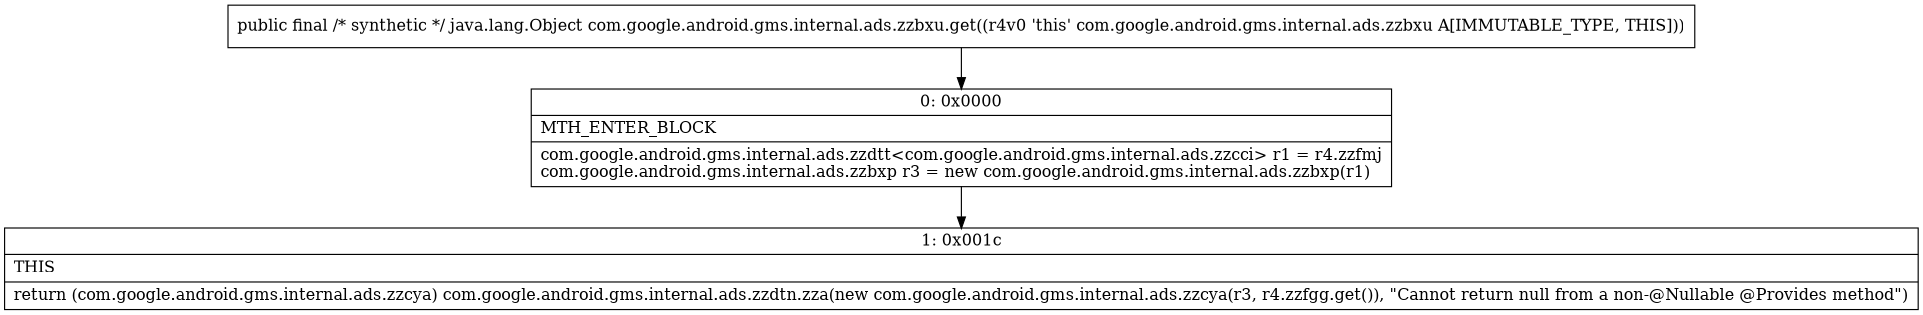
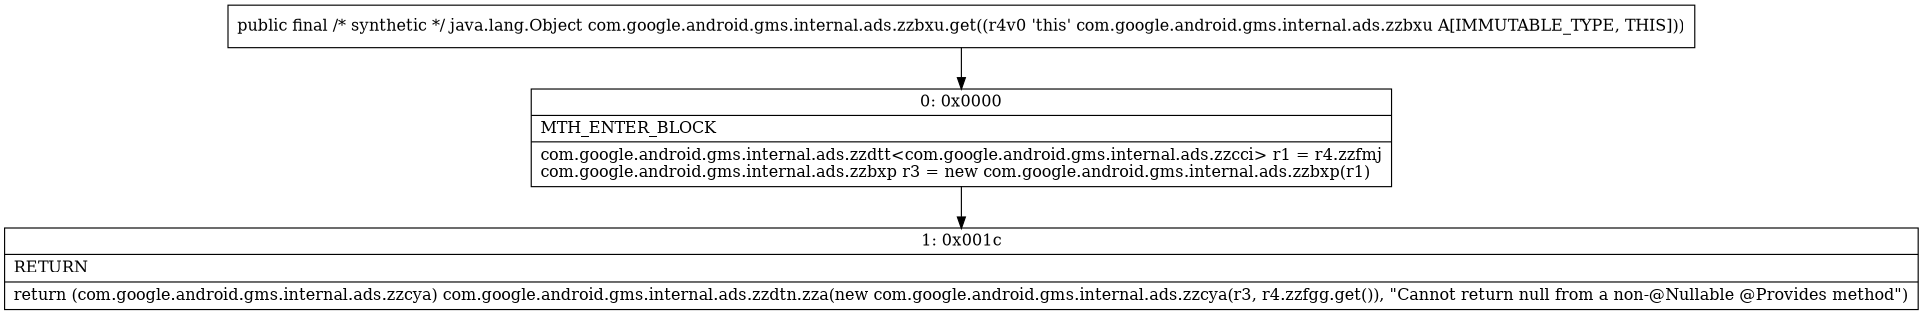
(35, 268) -> (51, 268)
